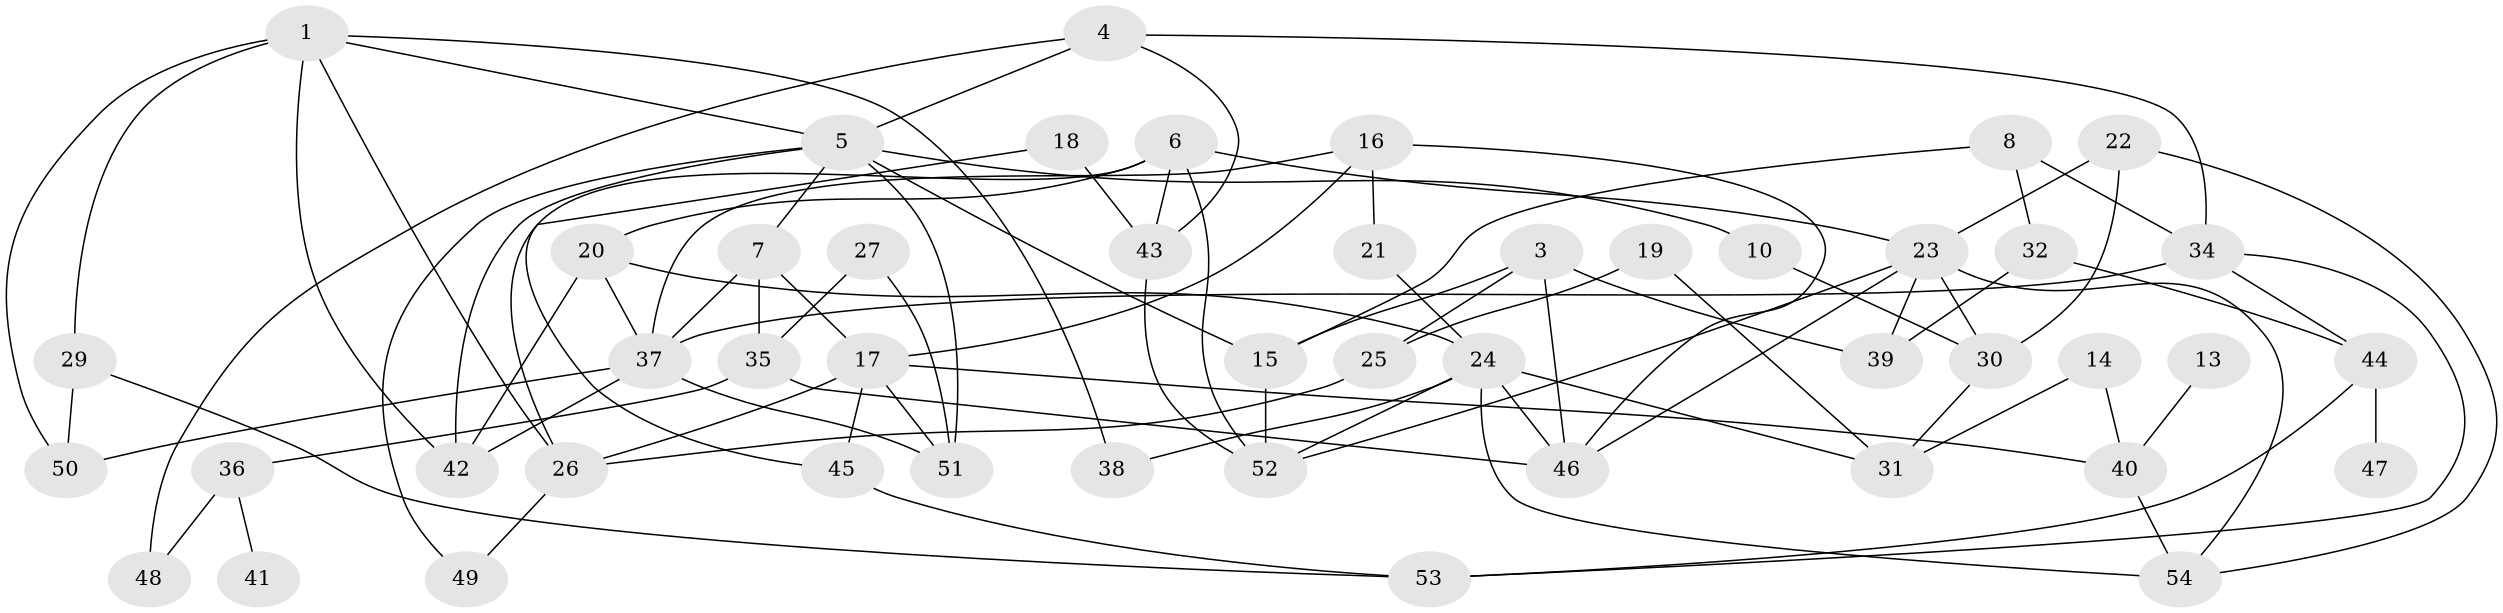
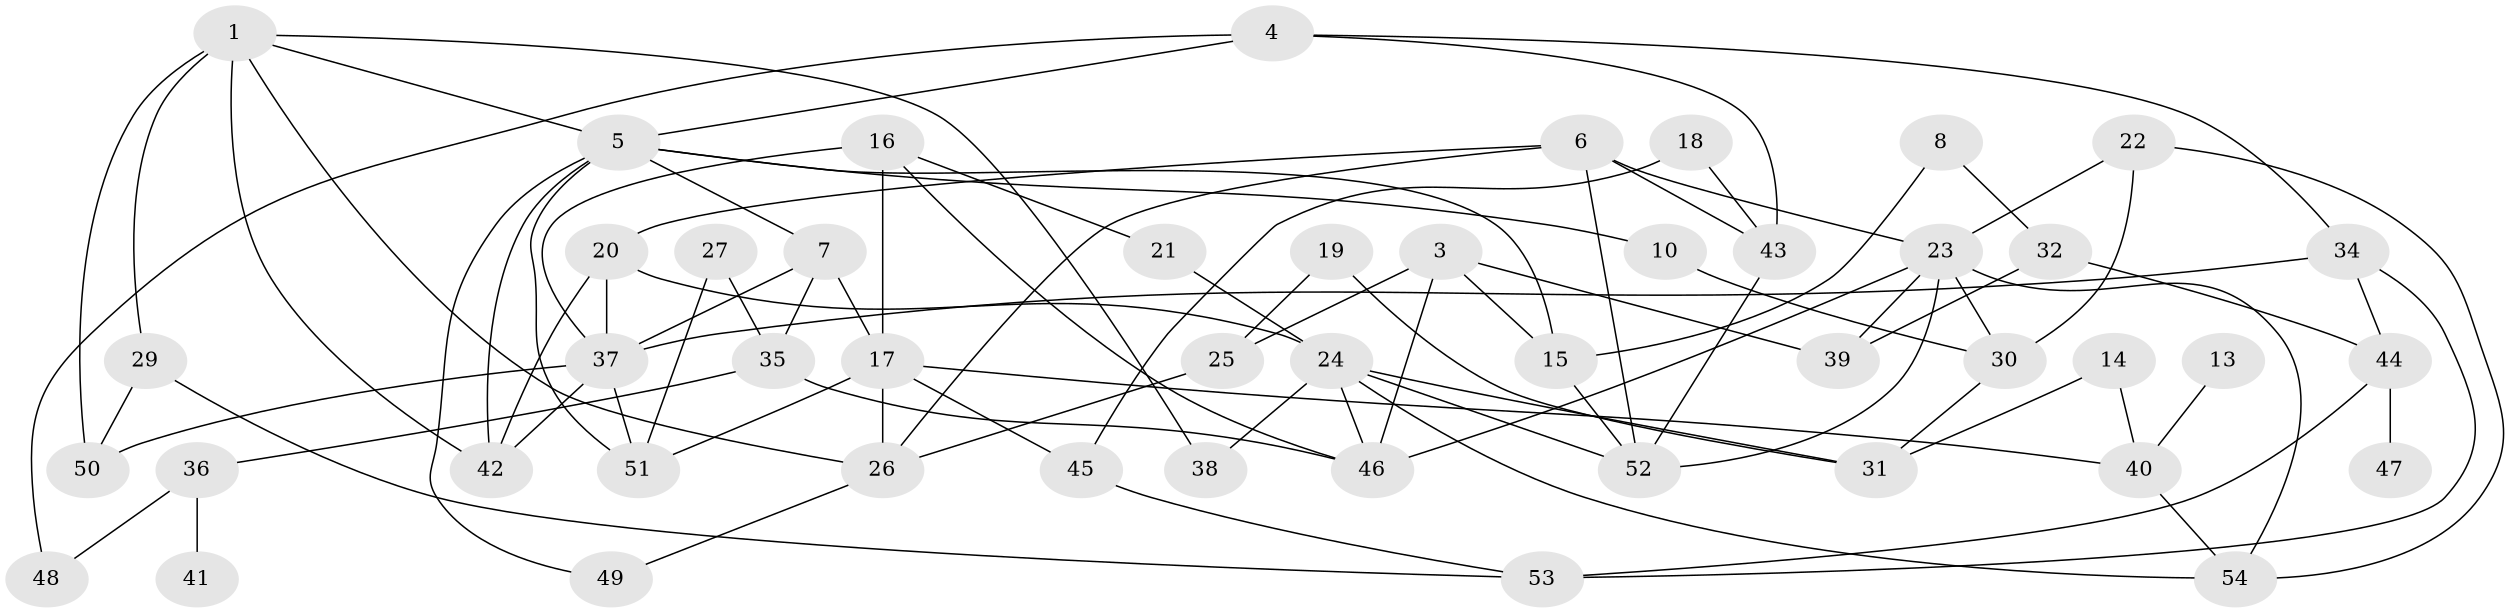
(2106, 197) -> none
